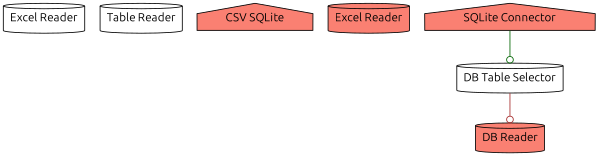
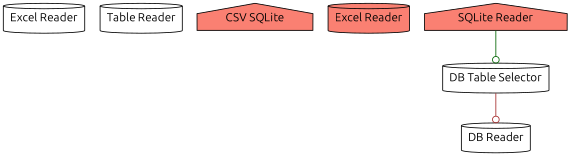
(510, 18) -> (496, 18)
(510, 138) -> (496, 138)
